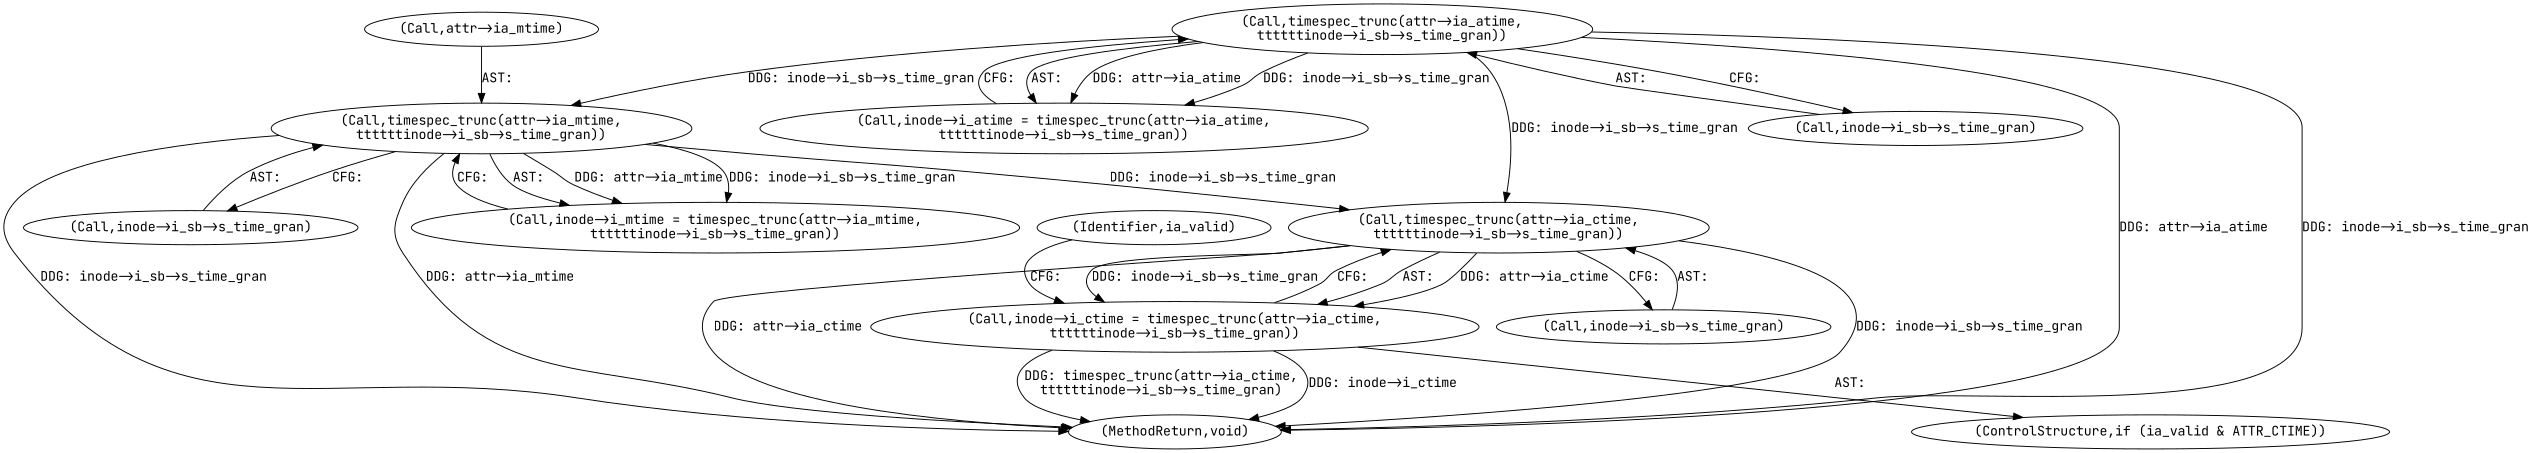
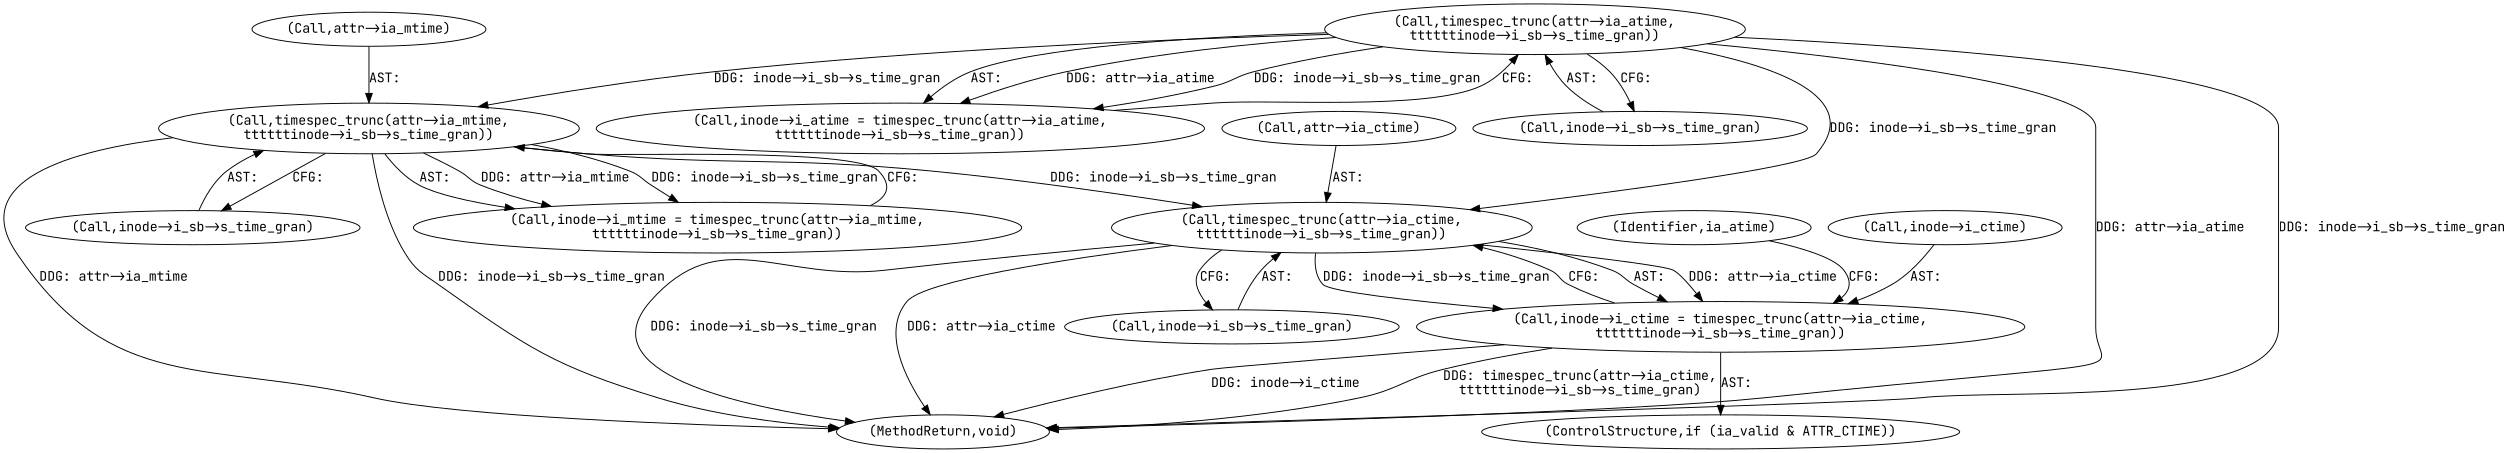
none -> (1339, 128)
(1154, 228) -> (1694, 228)
none -> (1945, 228)
